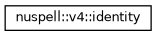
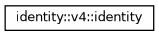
(78, 18) -> (79, 18)
